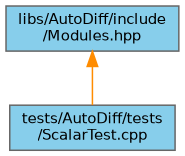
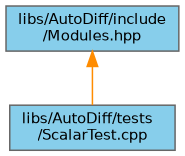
(92, 128) -> (92, 128)
